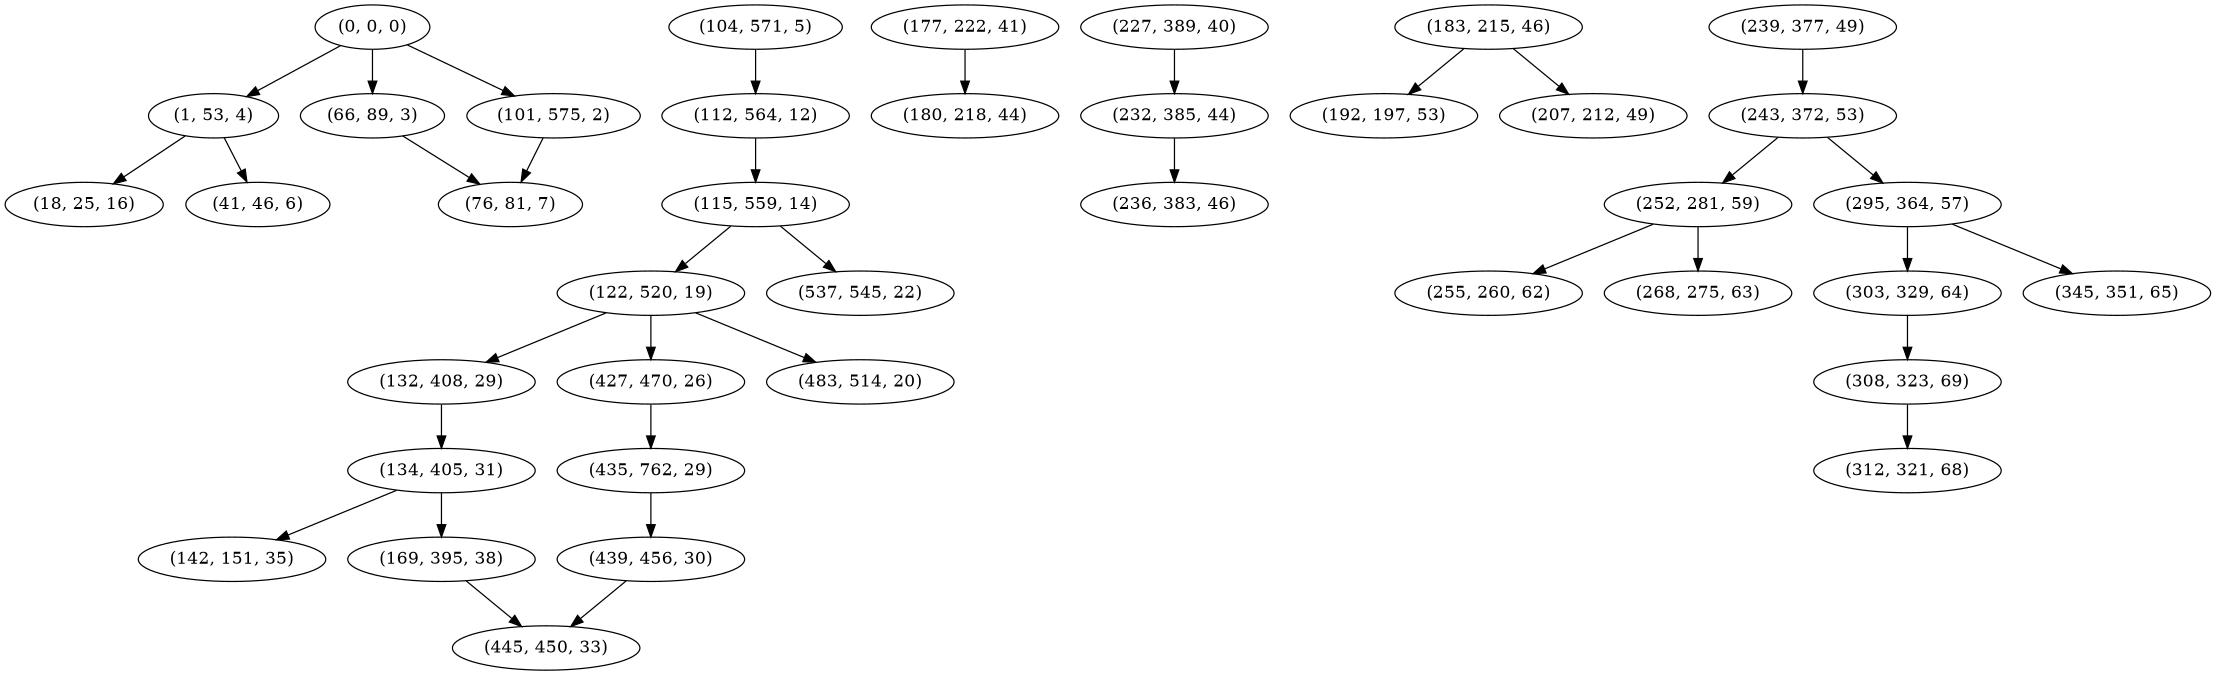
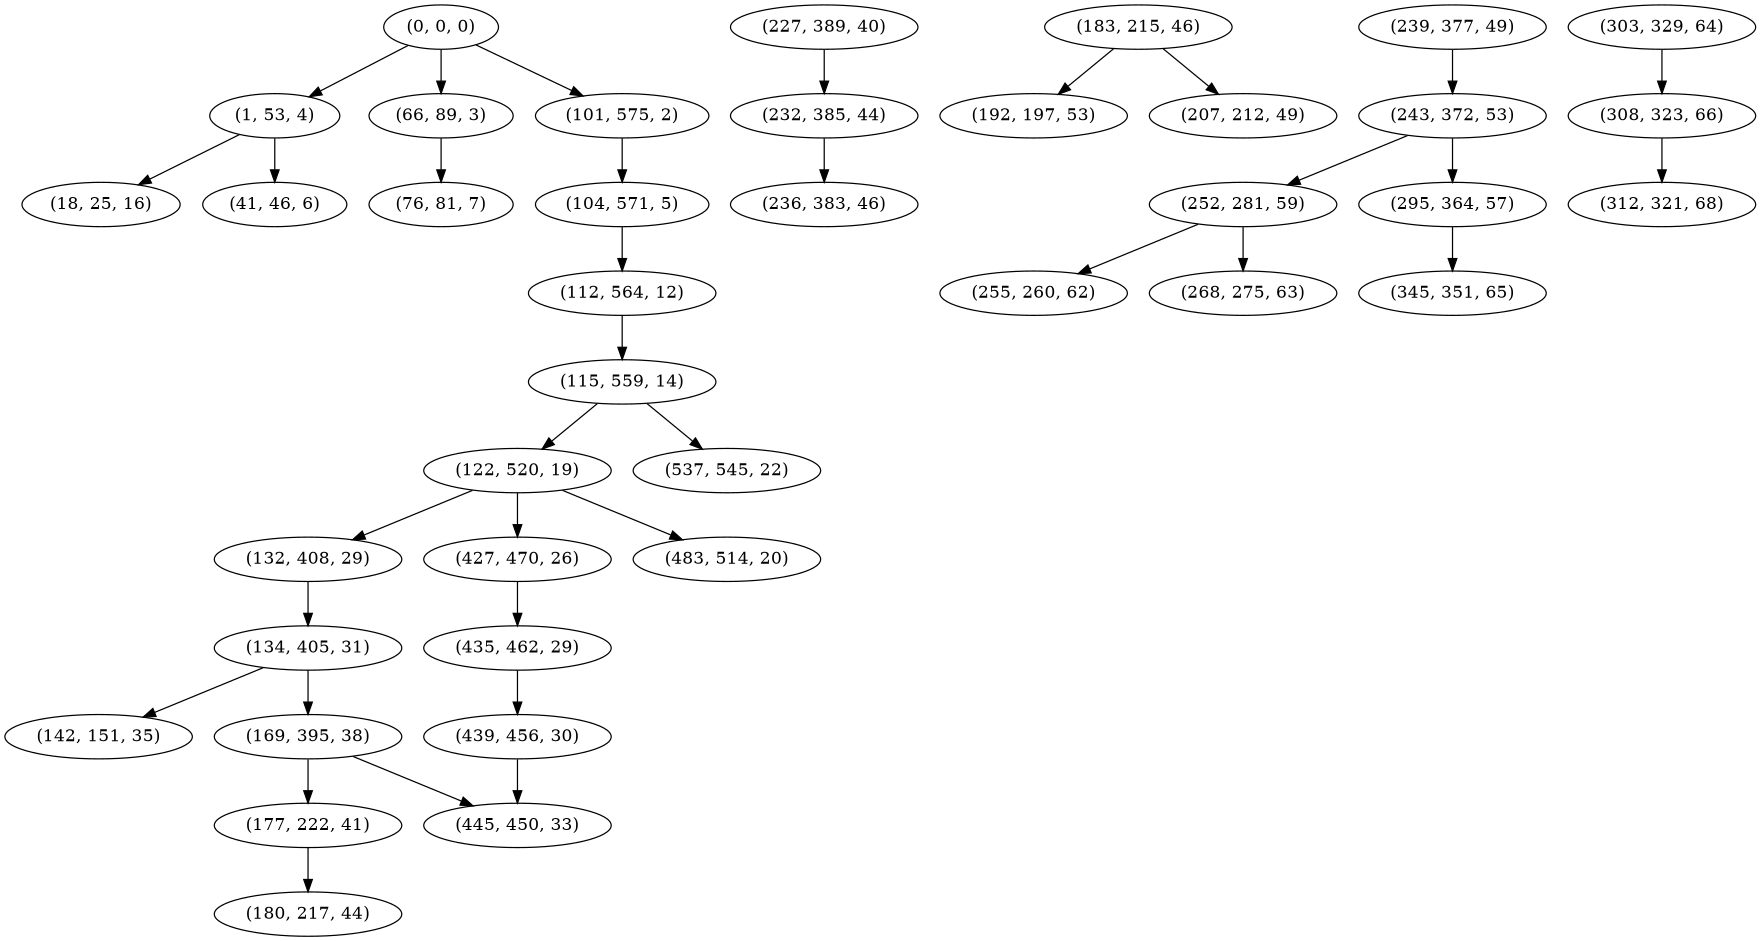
(965, 116) -> (308, 914)
(535, 154) -> (622, 154)
(1907, 243) -> none
(1907, 382) -> (1662, 116)
(651, 471) -> (517, 648)
none -> (308, 775)
